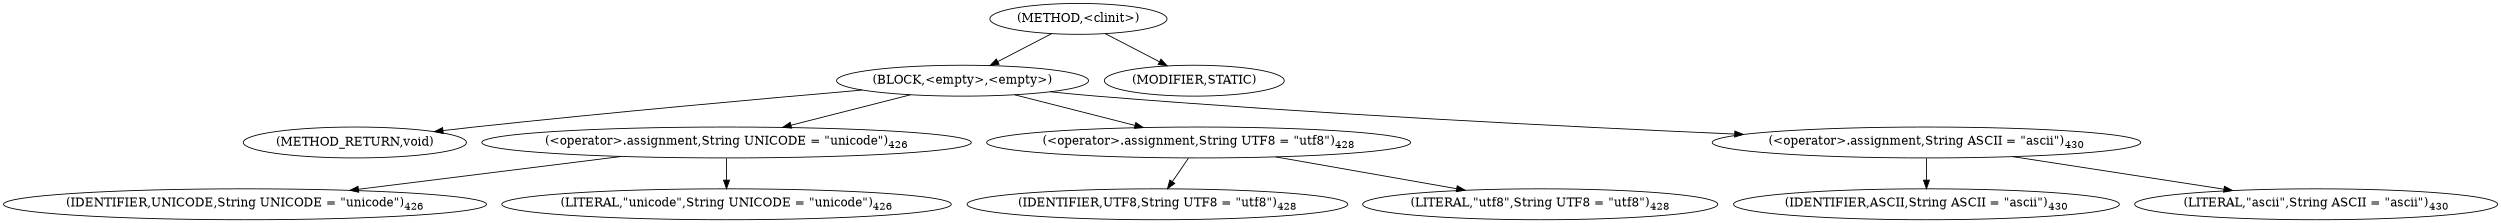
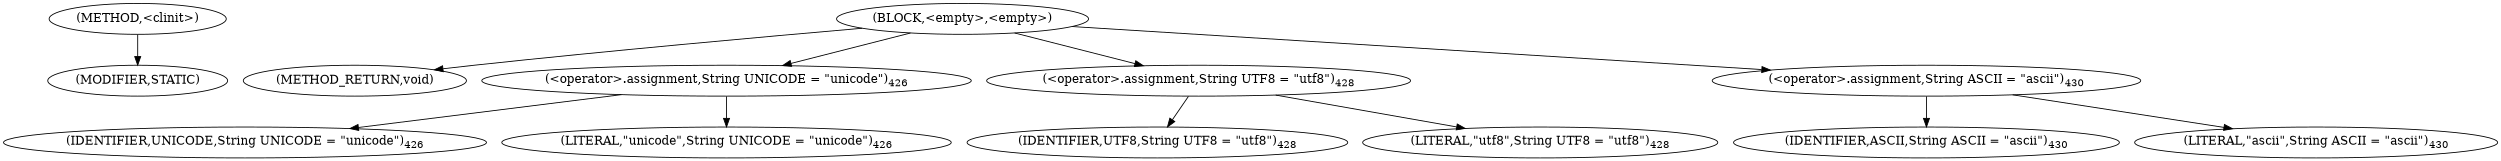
(1025, 48) -> none
